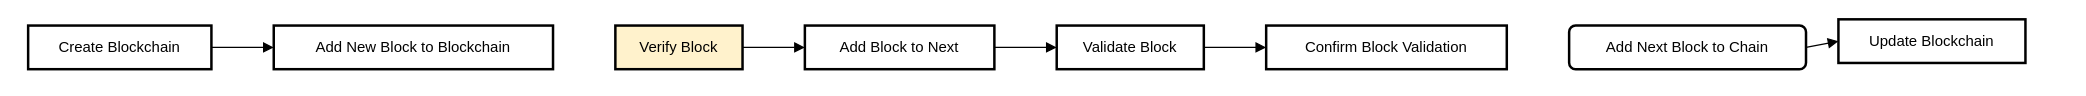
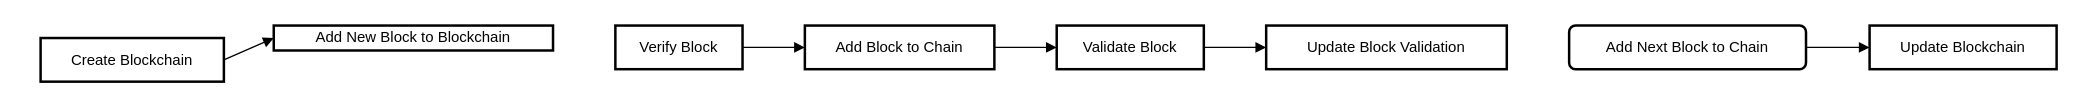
(1934, 41) -> (1966, 48)
(118, 48) -> (130, 60)
(412, 48) -> (412, 38)
(678, 48) -> (678, 48)
(899, 48) -> (899, 48)
(1388, 48) -> (1388, 48)
